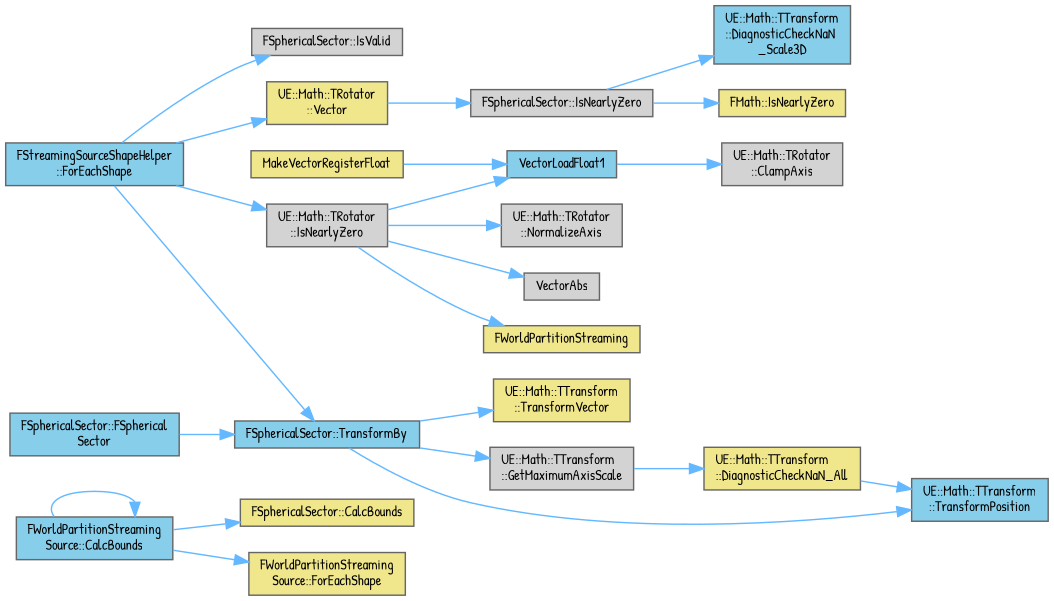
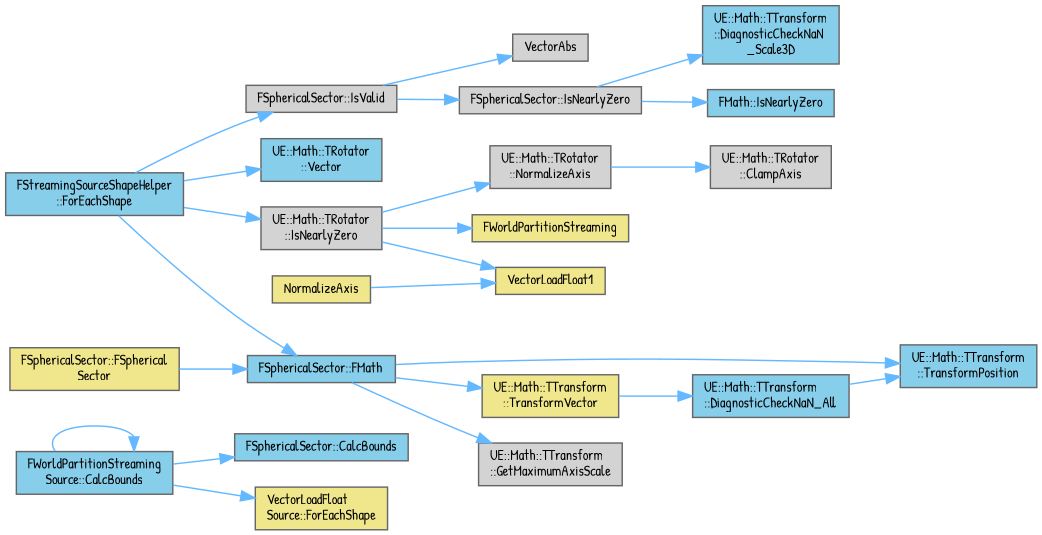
(327, 103) -> (321, 160)
(422, 103) -> (421, 99)
(782, 103) -> (771, 103)
(327, 164) -> (321, 289)
(562, 164) -> (550, 281)
(662, 164) -> (653, 167)
(449, 257) -> (441, 72)
(95, 434) -> (95, 369)
(327, 434) -> (321, 369)
(661, 469) -> (648, 396)
(782, 469) -> (771, 396)
(327, 513) -> (321, 447)
(327, 574) -> (321, 508)
